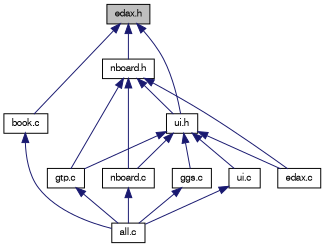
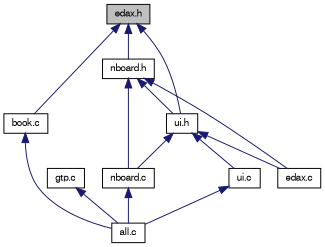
(95, 128) -> none
(121, 152) -> none
(192, 178) -> none
